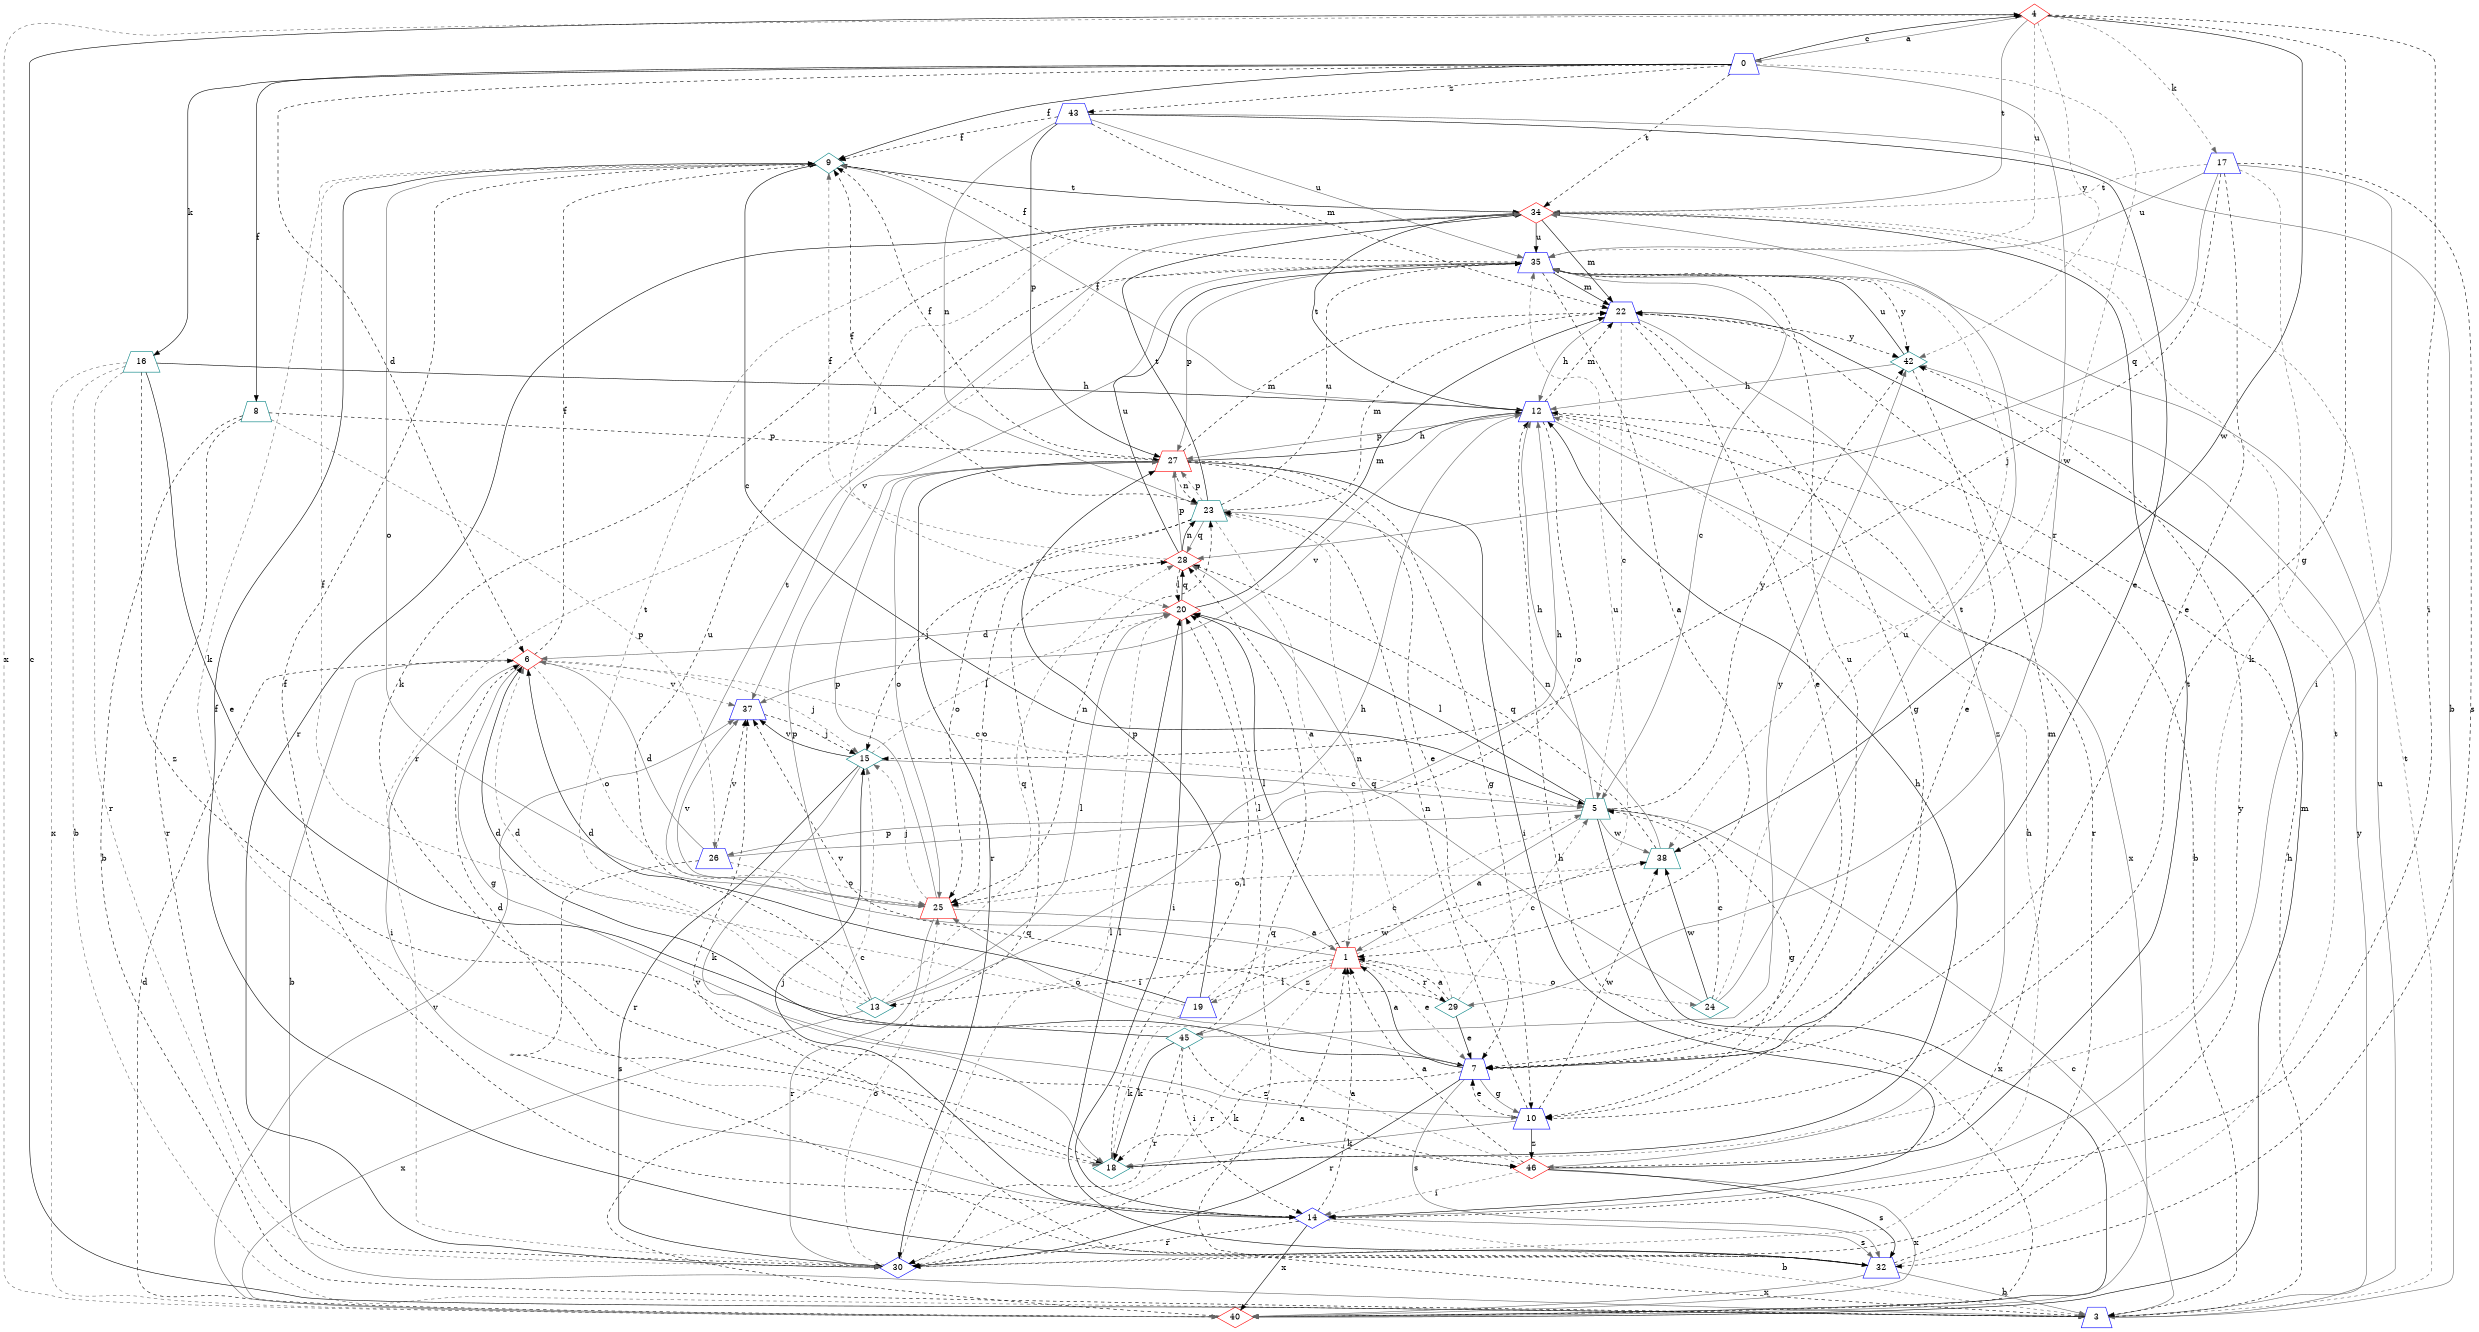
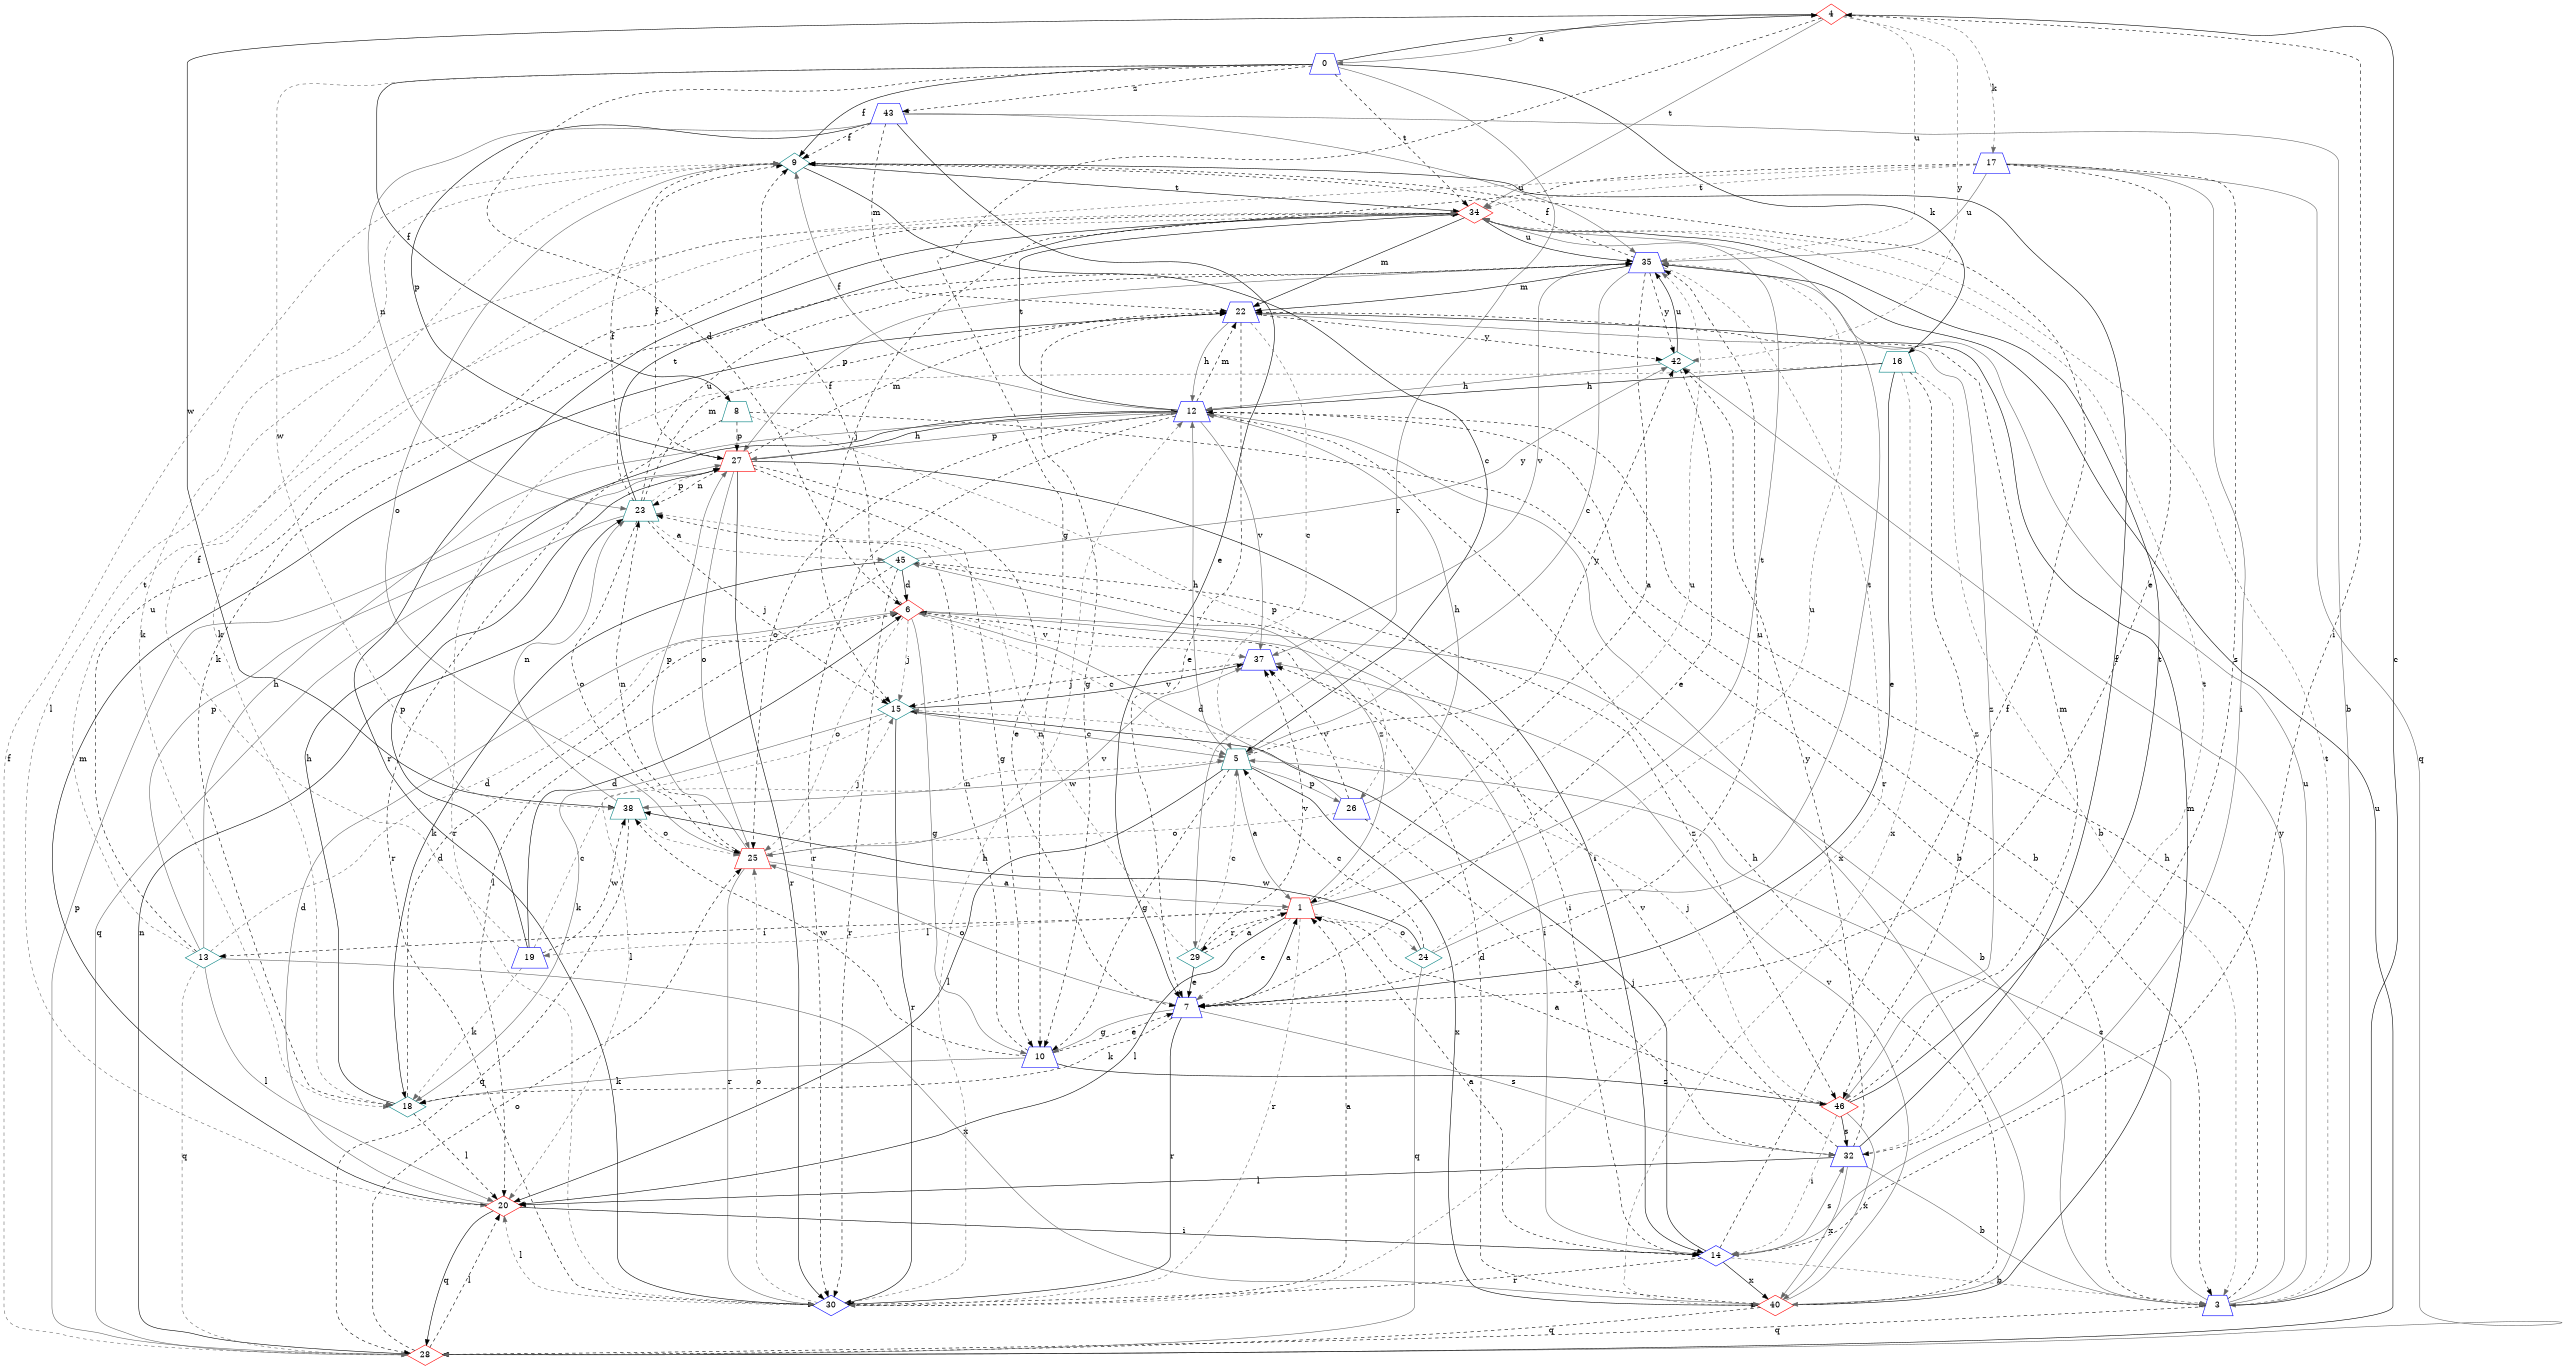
(4, 256) -> none
(1302, 716) -> (761, 554)
(863, 958) -> (1688, 908)
